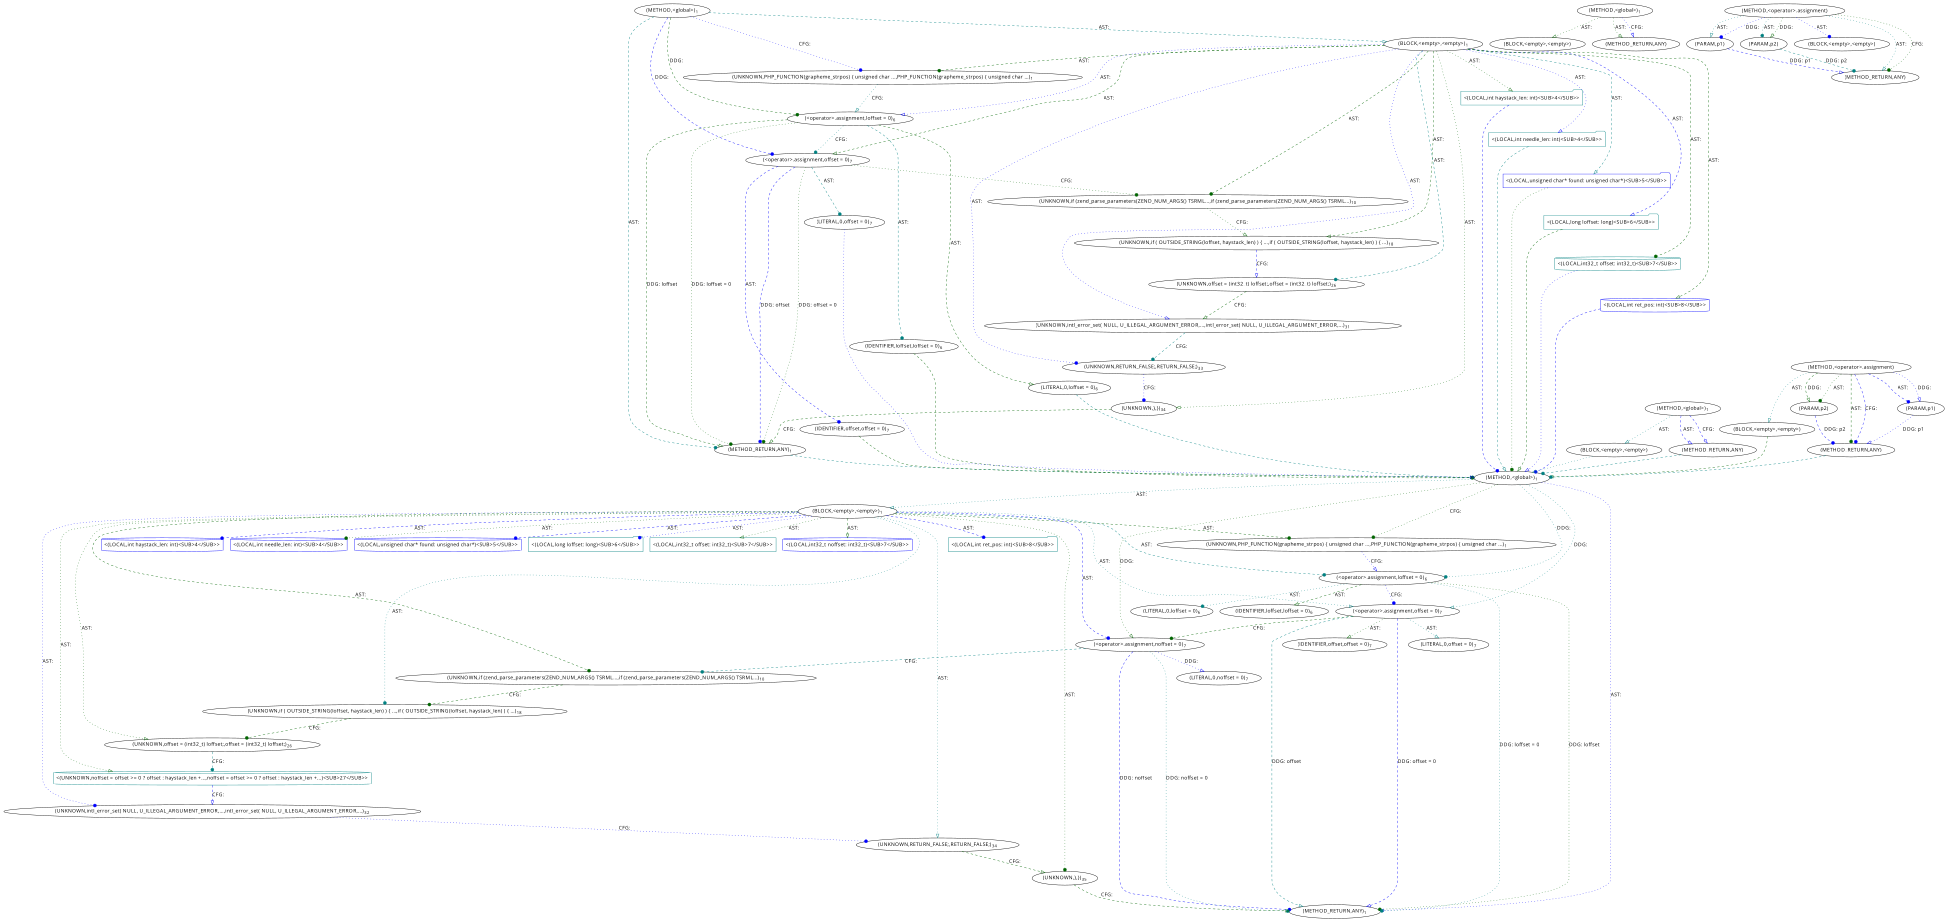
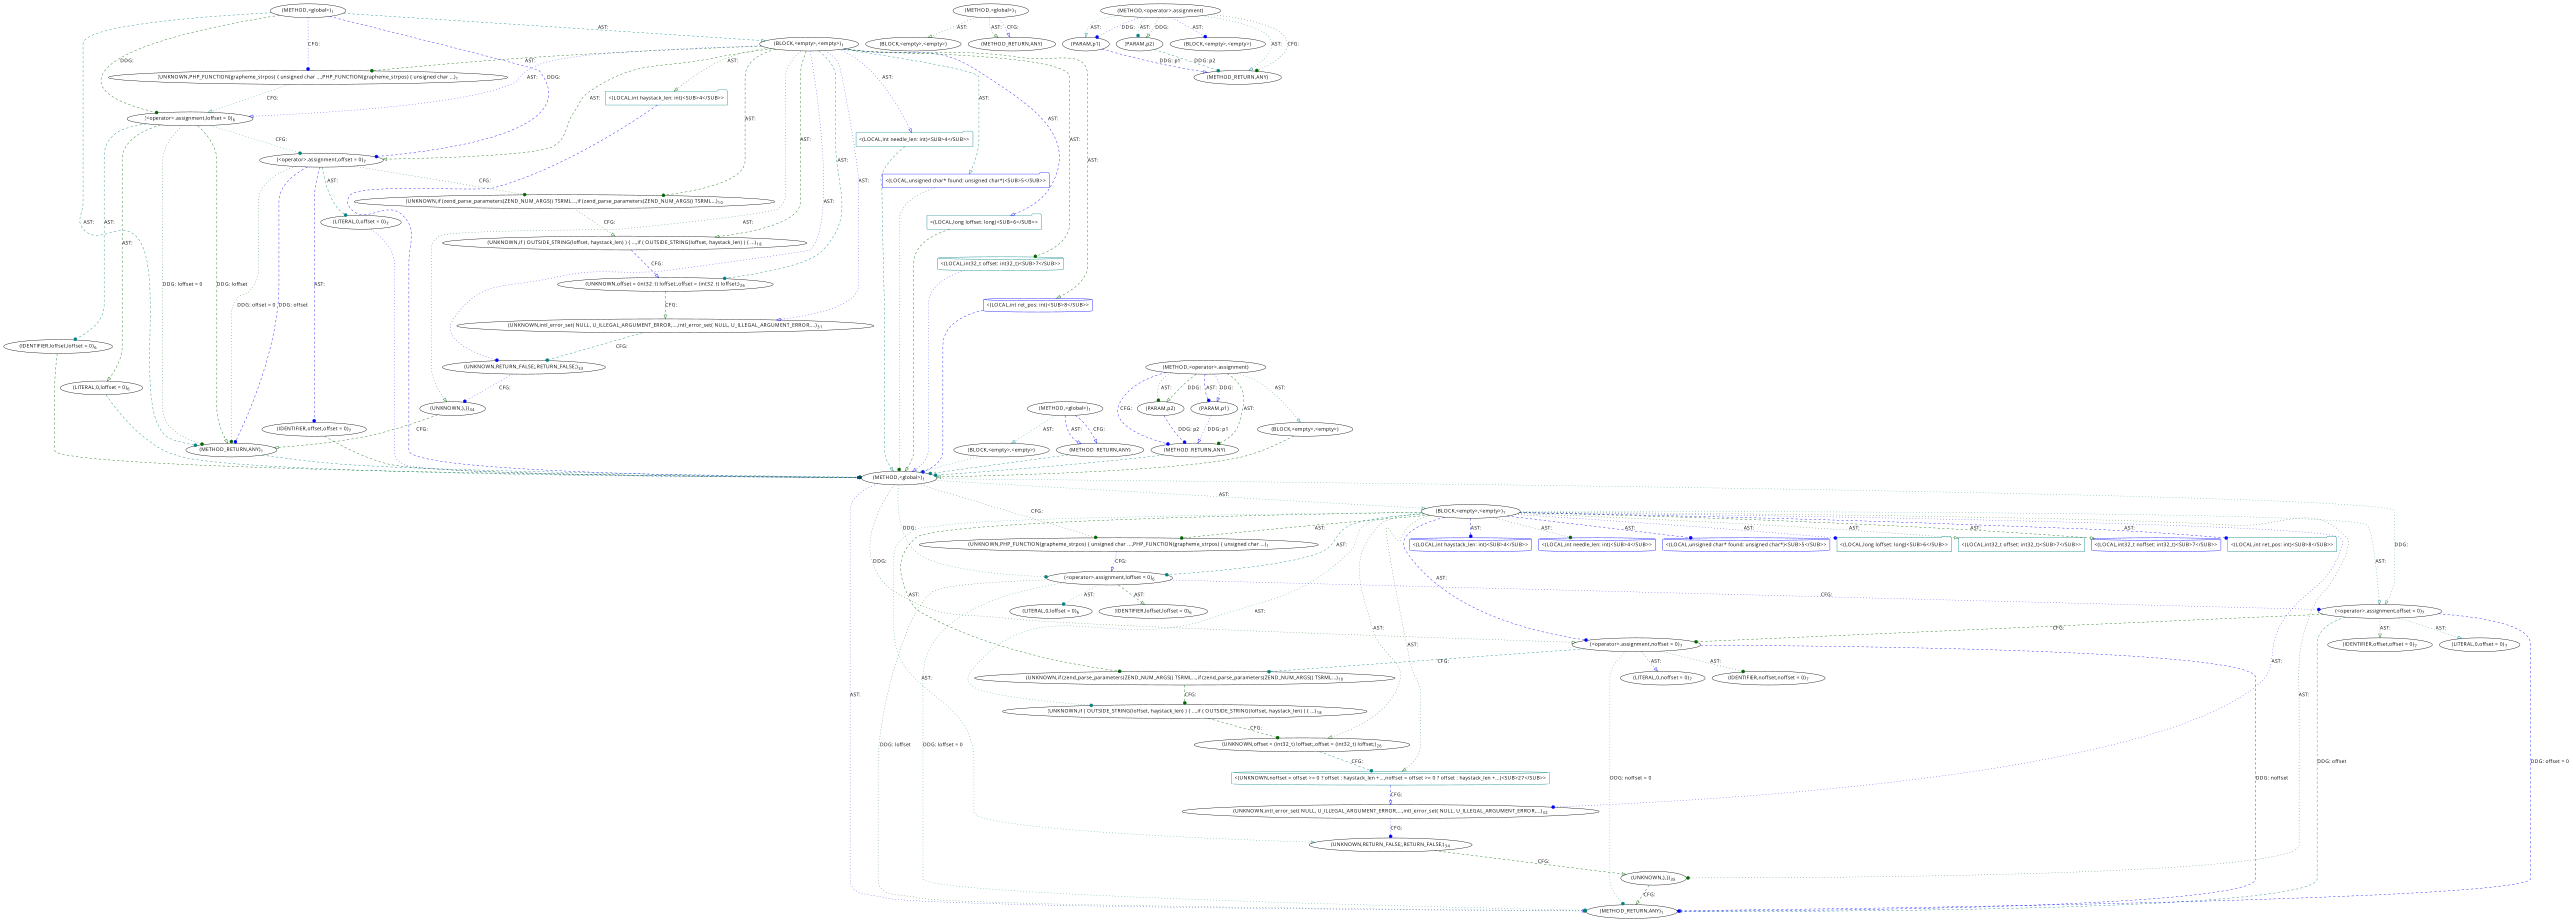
(1192, 661) -> (1657, 661)
none -> (1769, 678)
